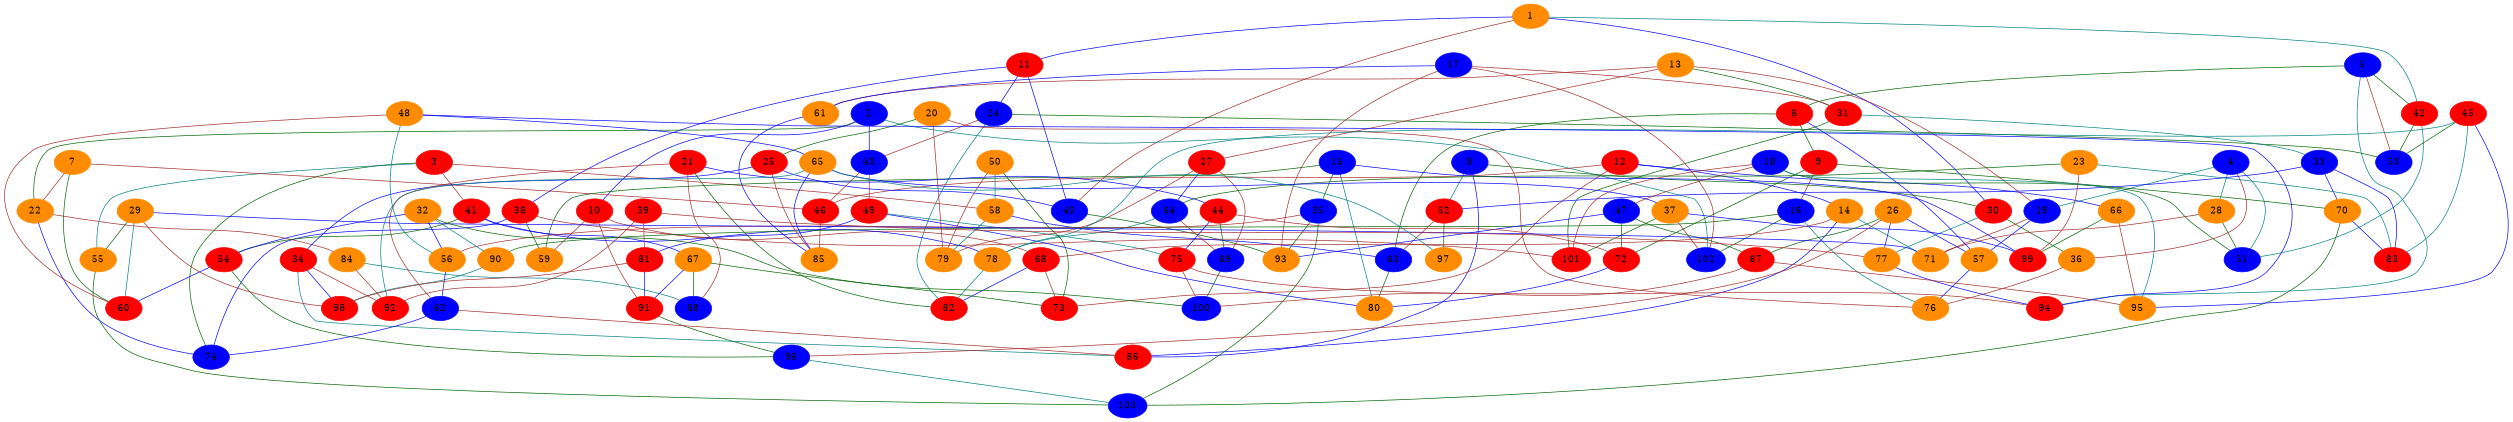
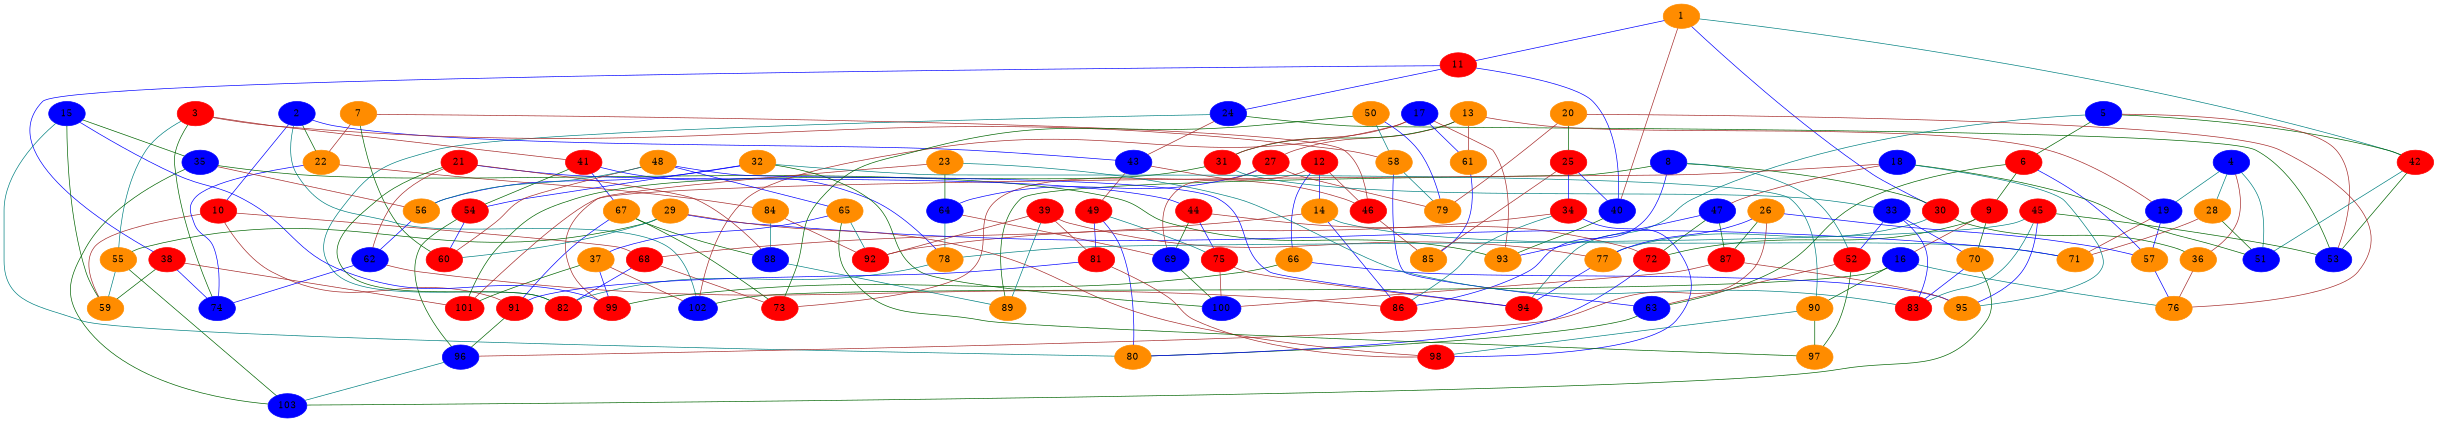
(1078, 183) -> (1340, 339)
(964, 211) -> (1421, 154)
(794, 213) -> none
(2127, 260) -> (1679, 277)
none -> (112, 284)
none -> (1008, 308)
none -> (1815, 333)
